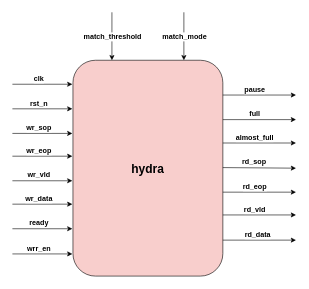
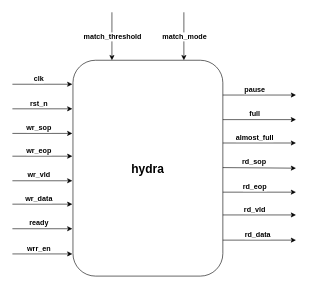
(148, 168) -> (148, 168)
